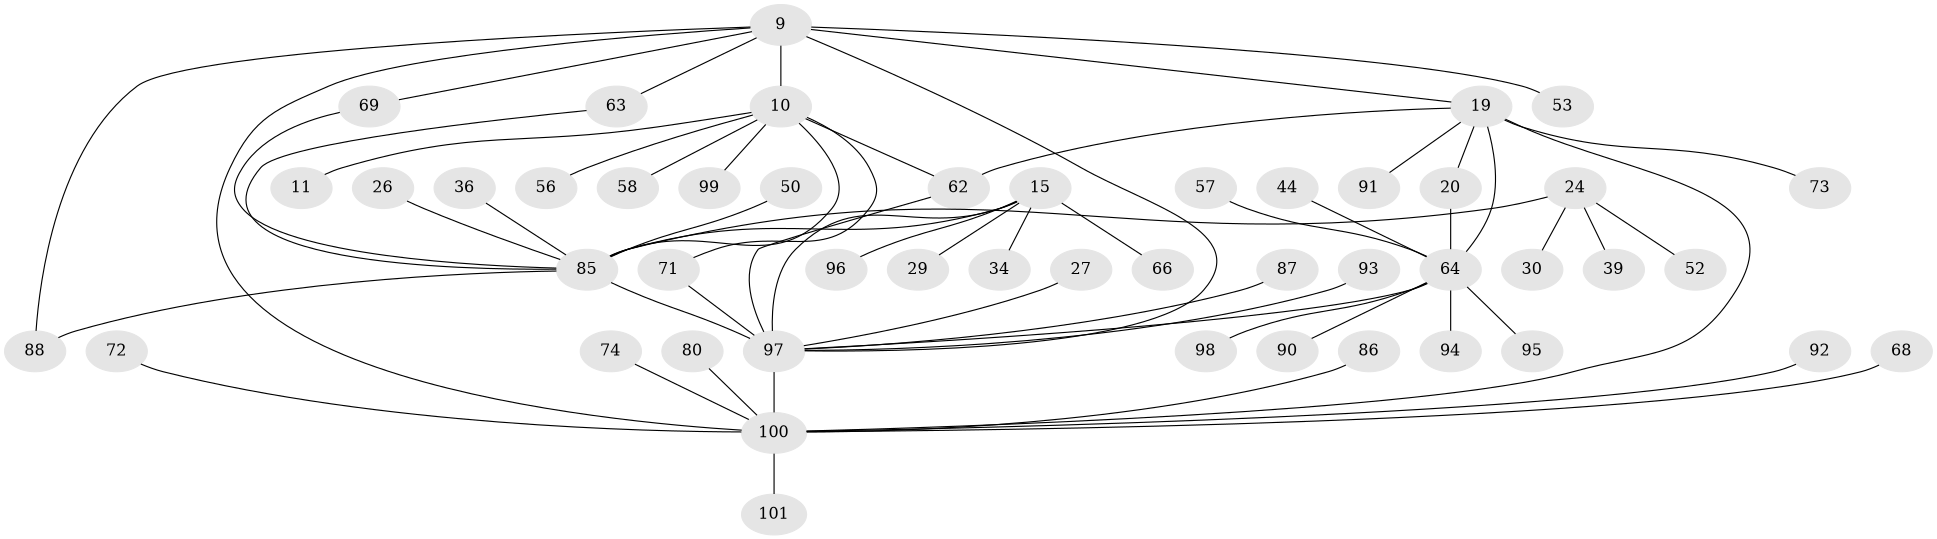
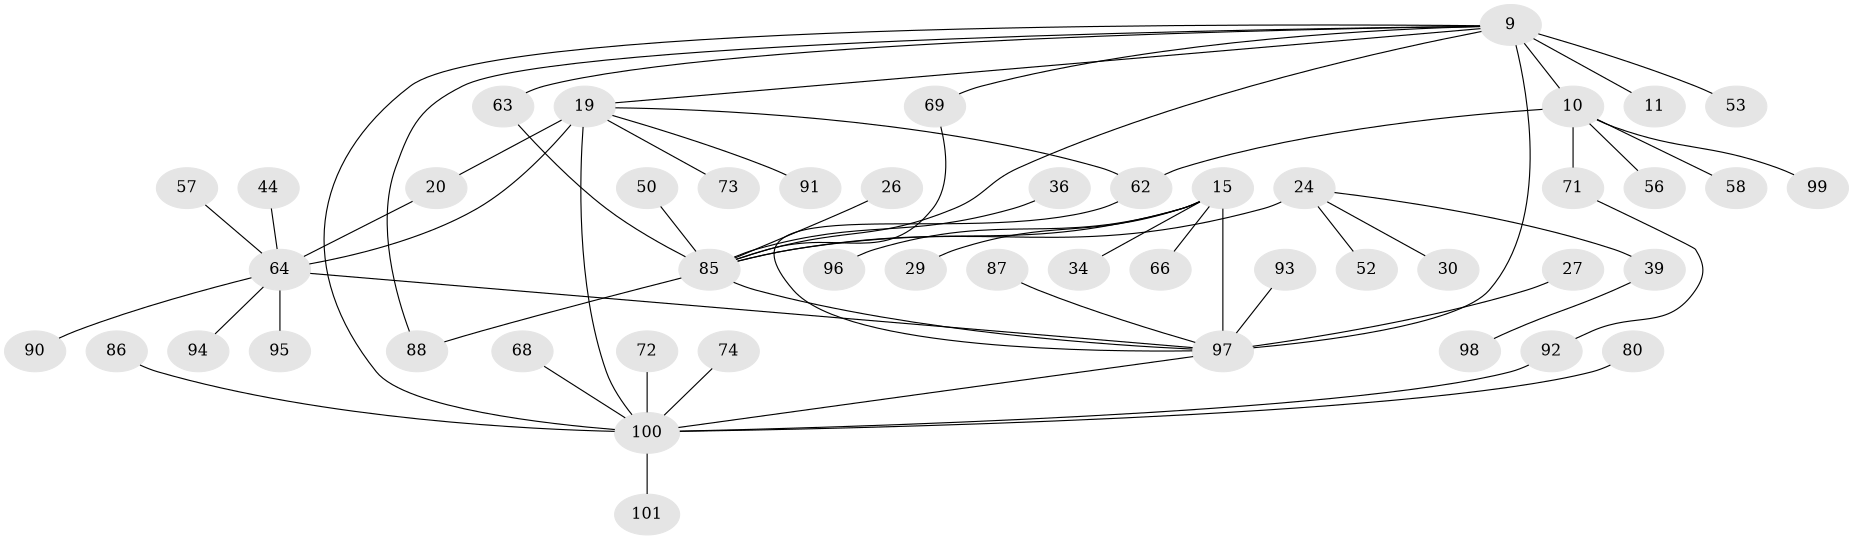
(537, 138) -> (1583, 66)
(709, 242) -> (1103, 134)
(721, 311) -> (1700, 281)
(1293, 317) -> (1562, 311)
